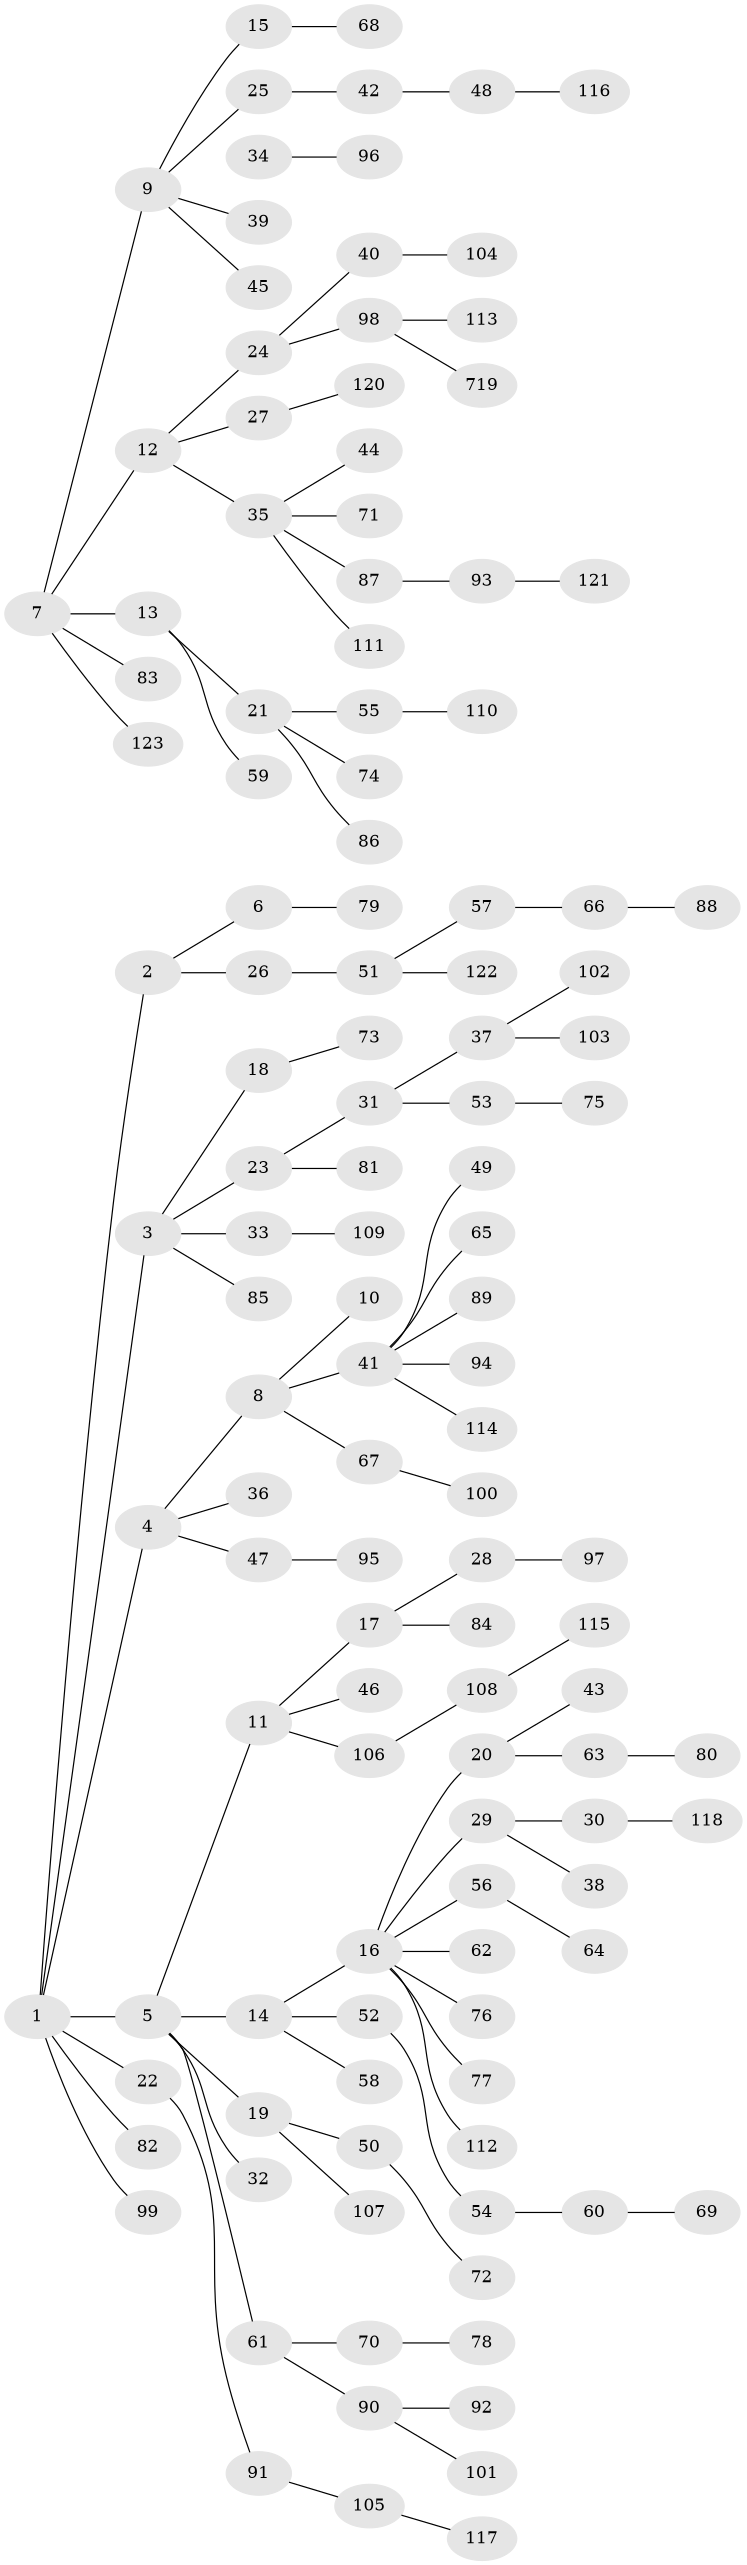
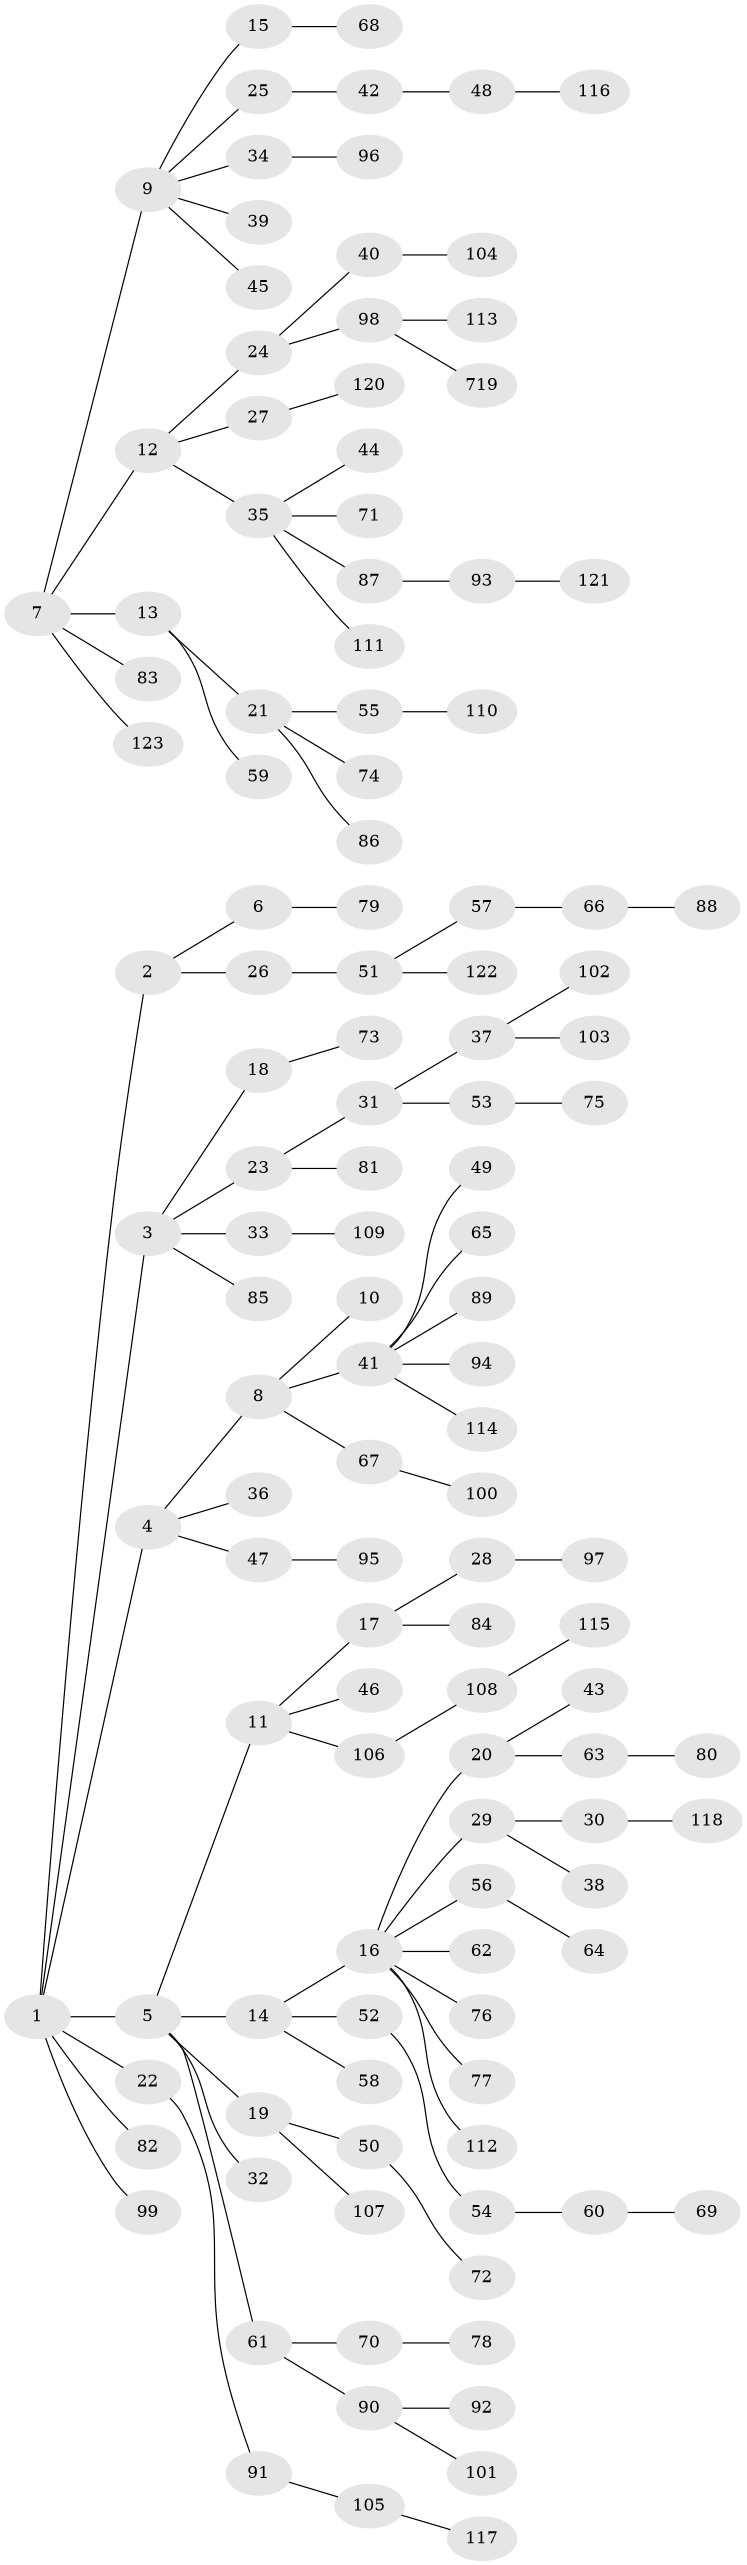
none -> (203, 173)
